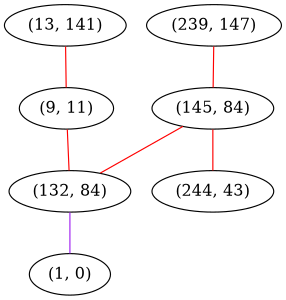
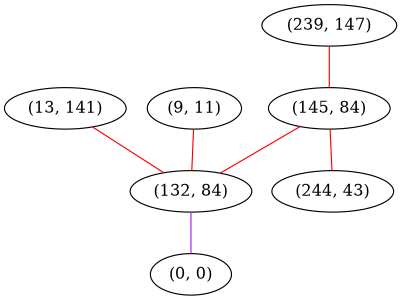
(66, 67) -> (128, 150)
(70, 274) -> (191, 274)
